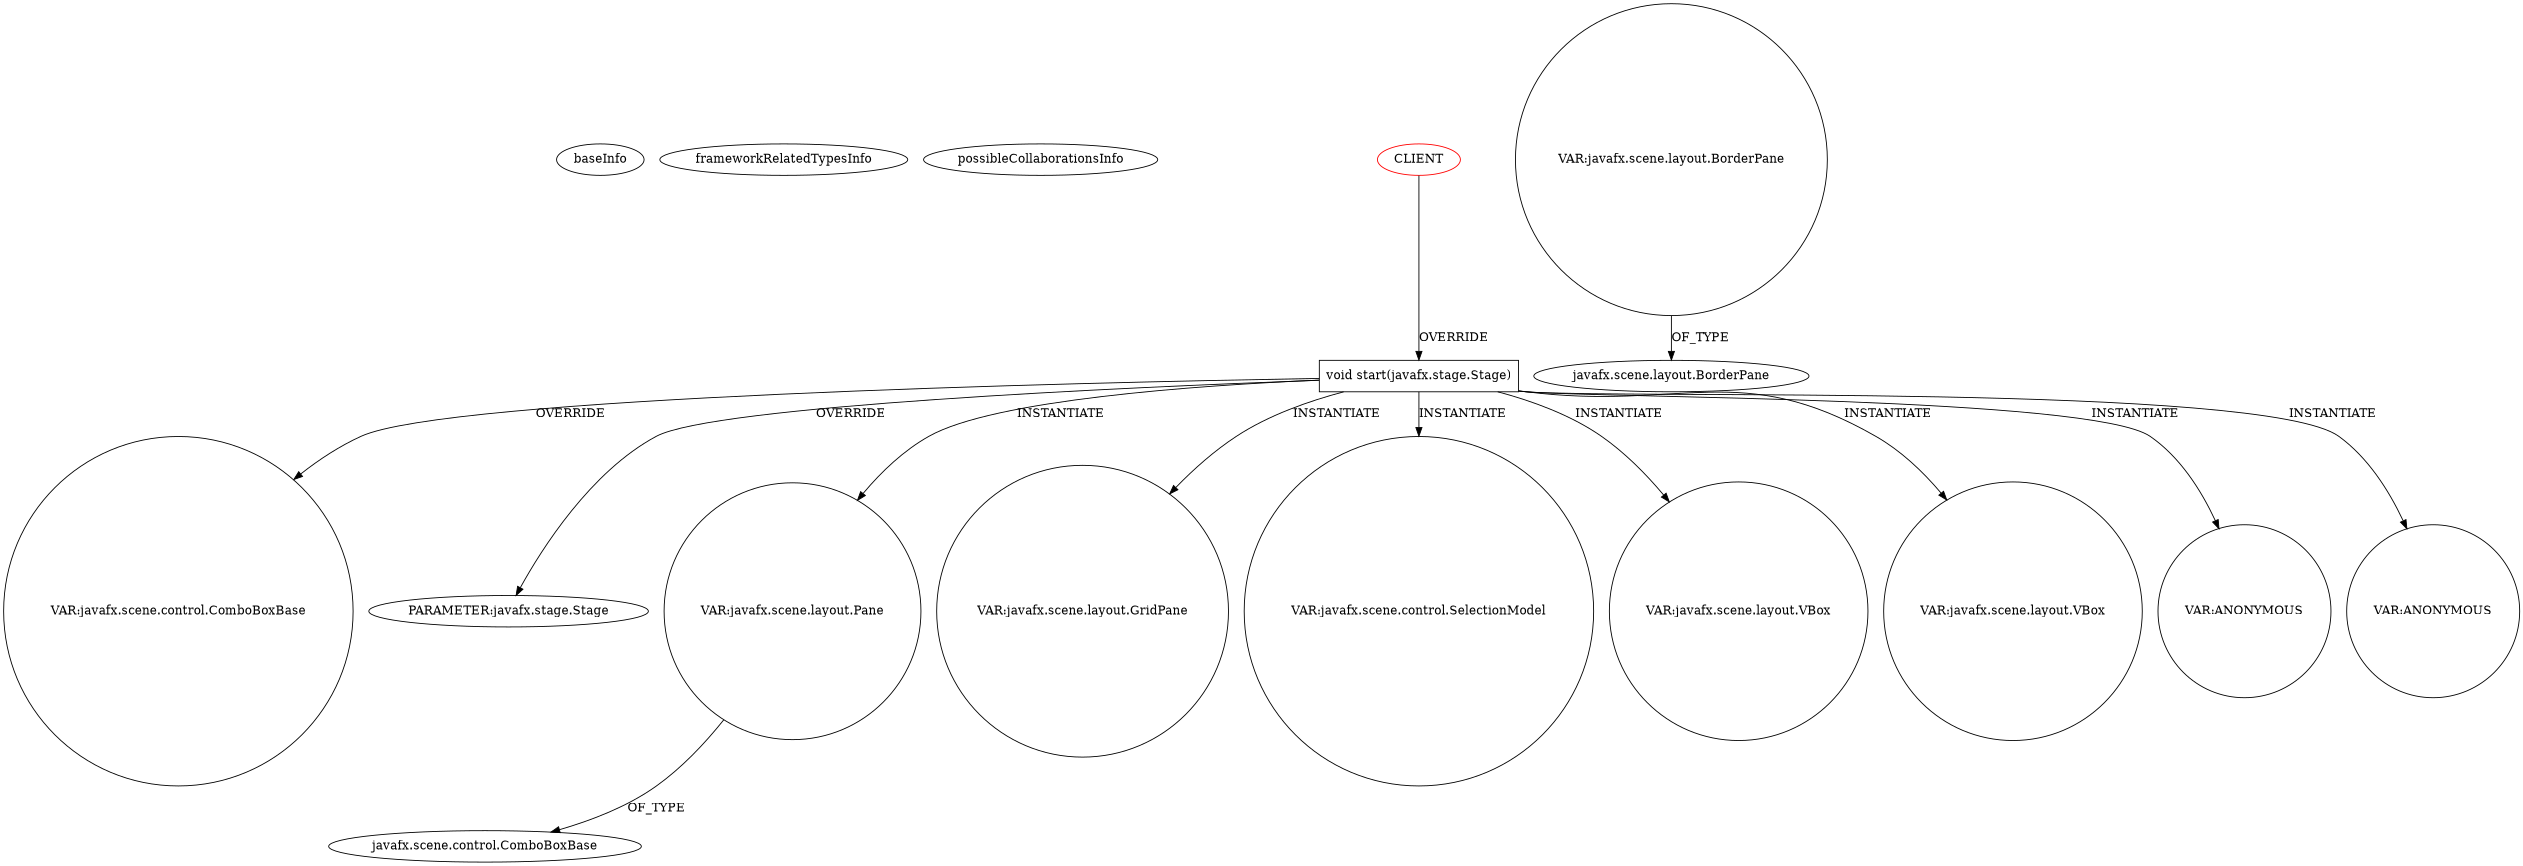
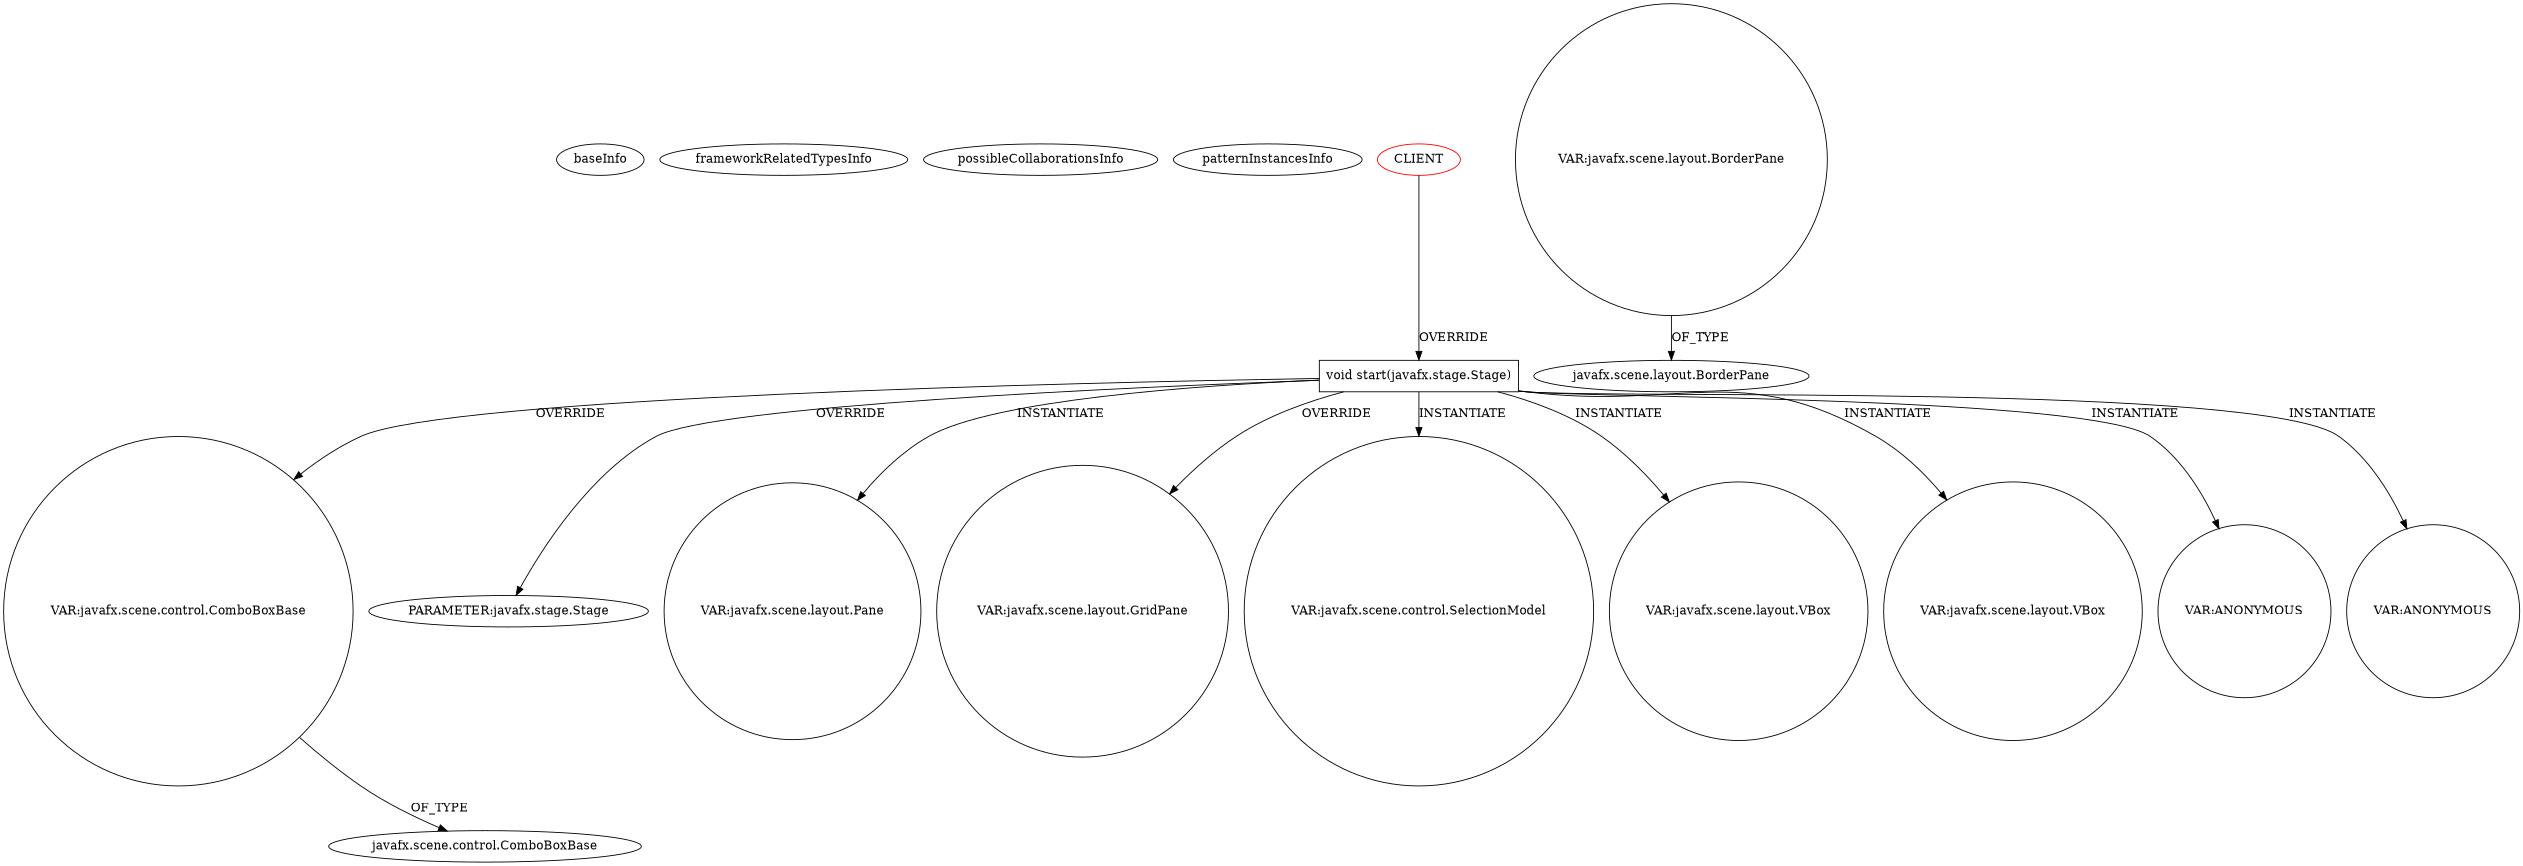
none -> (1268, 160)
(1337, 414) -> (1337, 414)
(651, 789) -> (365, 789)
